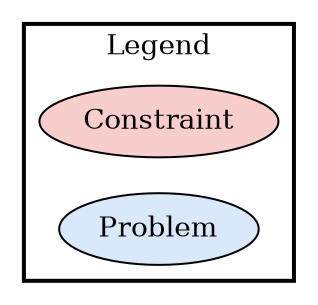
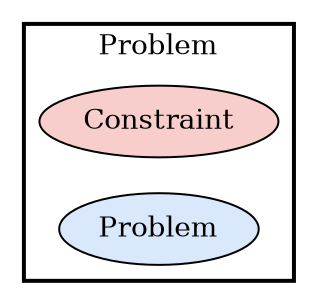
(159, 47) -> (159, 47)
